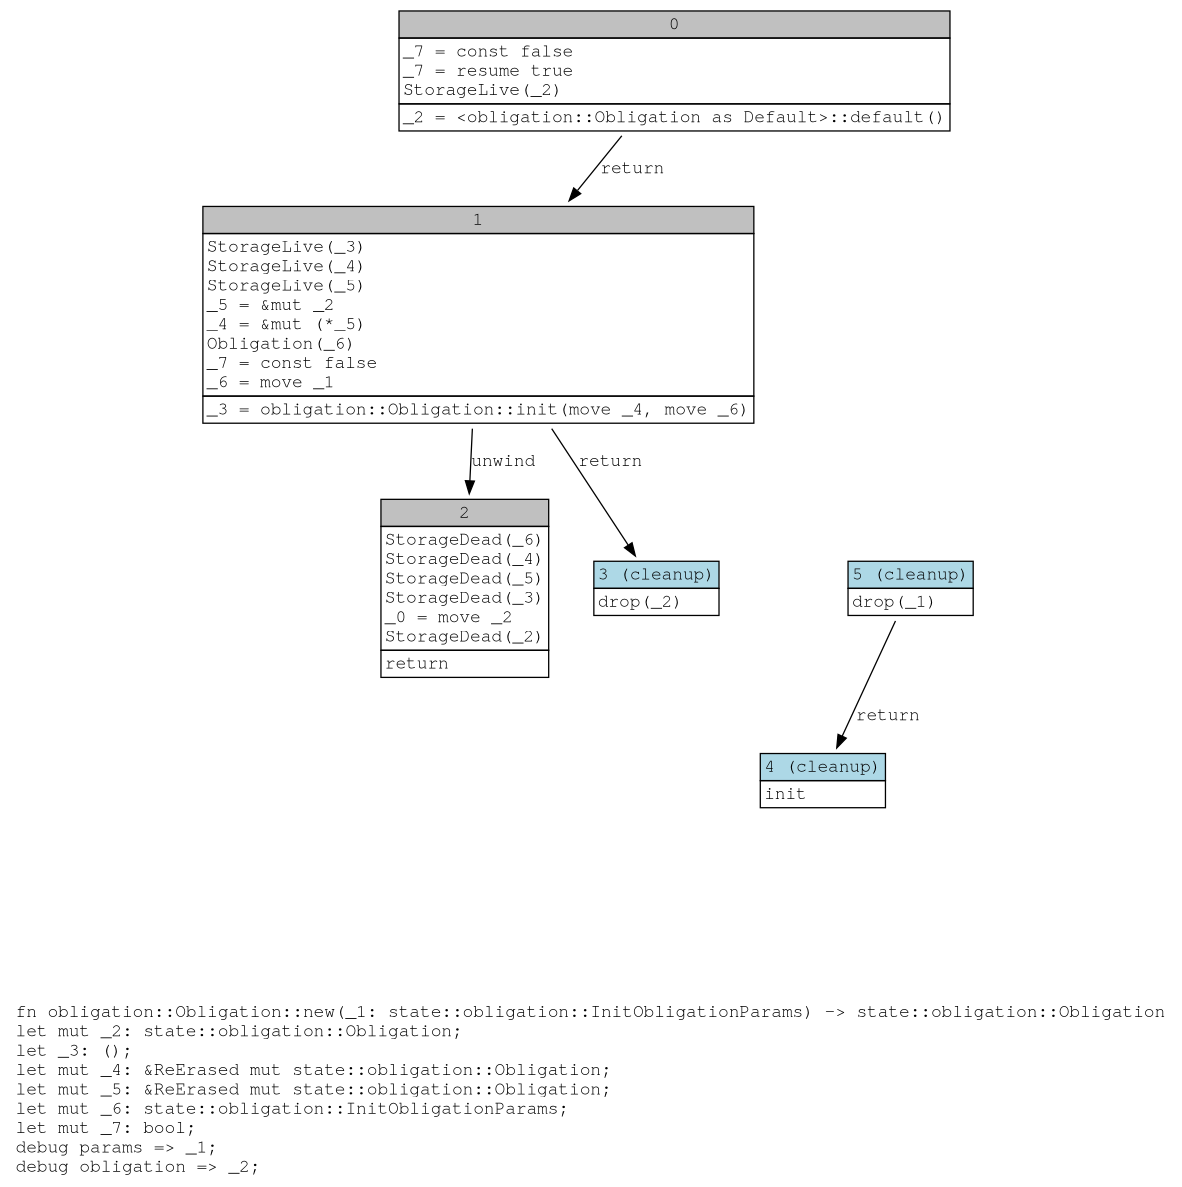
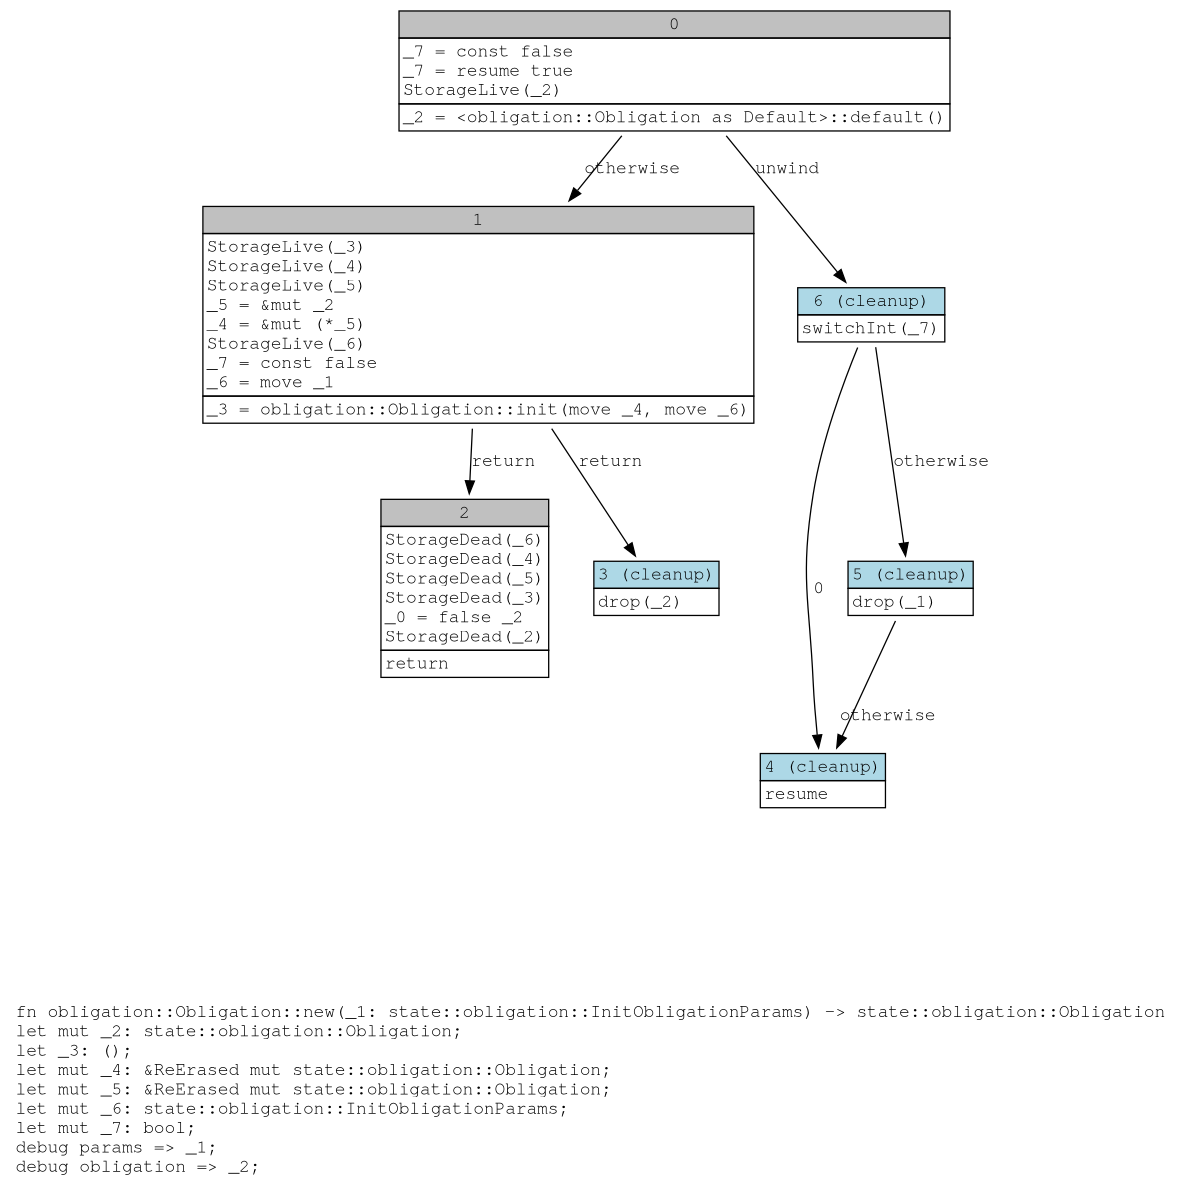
(633, 168) -> (633, 168)
none -> (871, 315)
(282, 343) -> (287, 343)
(504, 461) -> (504, 461)
(449, 617) -> (455, 617)
(888, 715) -> (888, 715)
(786, 794) -> (796, 794)
